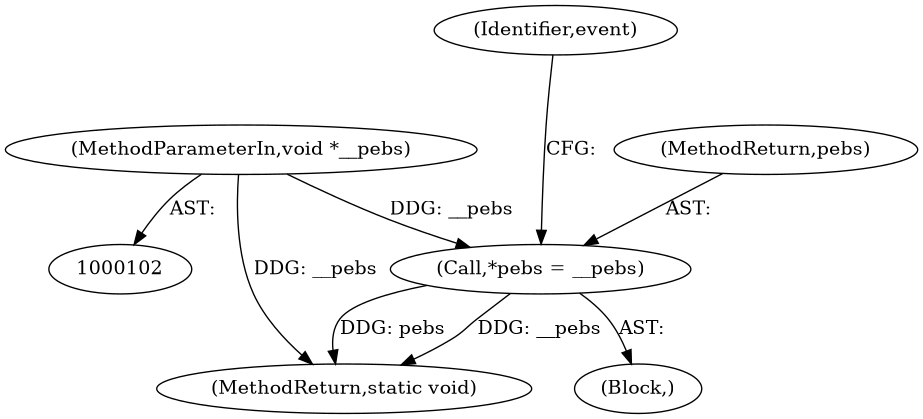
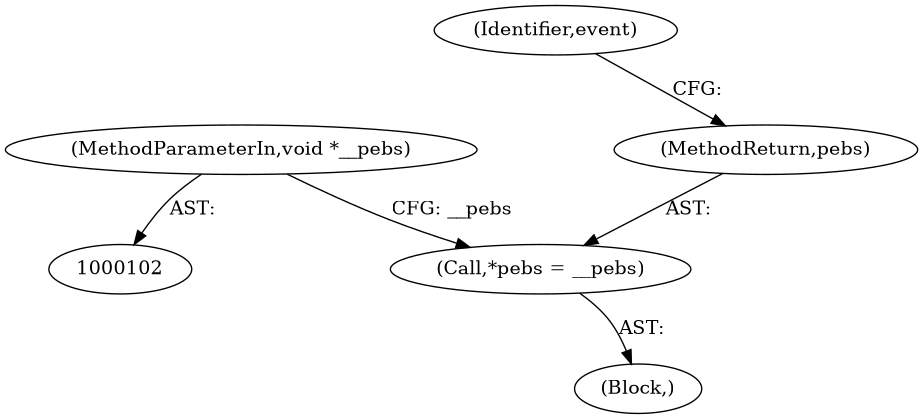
(545, 142) -> (654, 86)
(452, 209) -> (452, 209)
(344, 389) -> none
